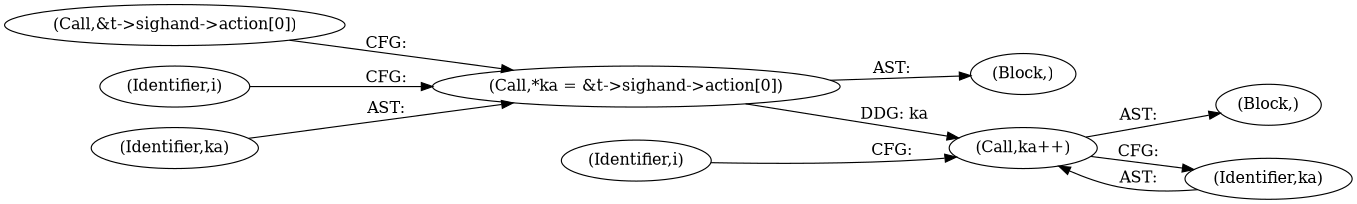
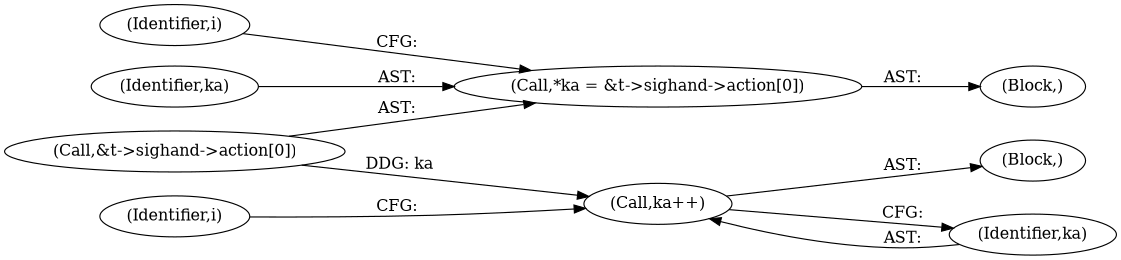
(389, 44) -> (400, 109)
(846, 120) -> (439, 180)
